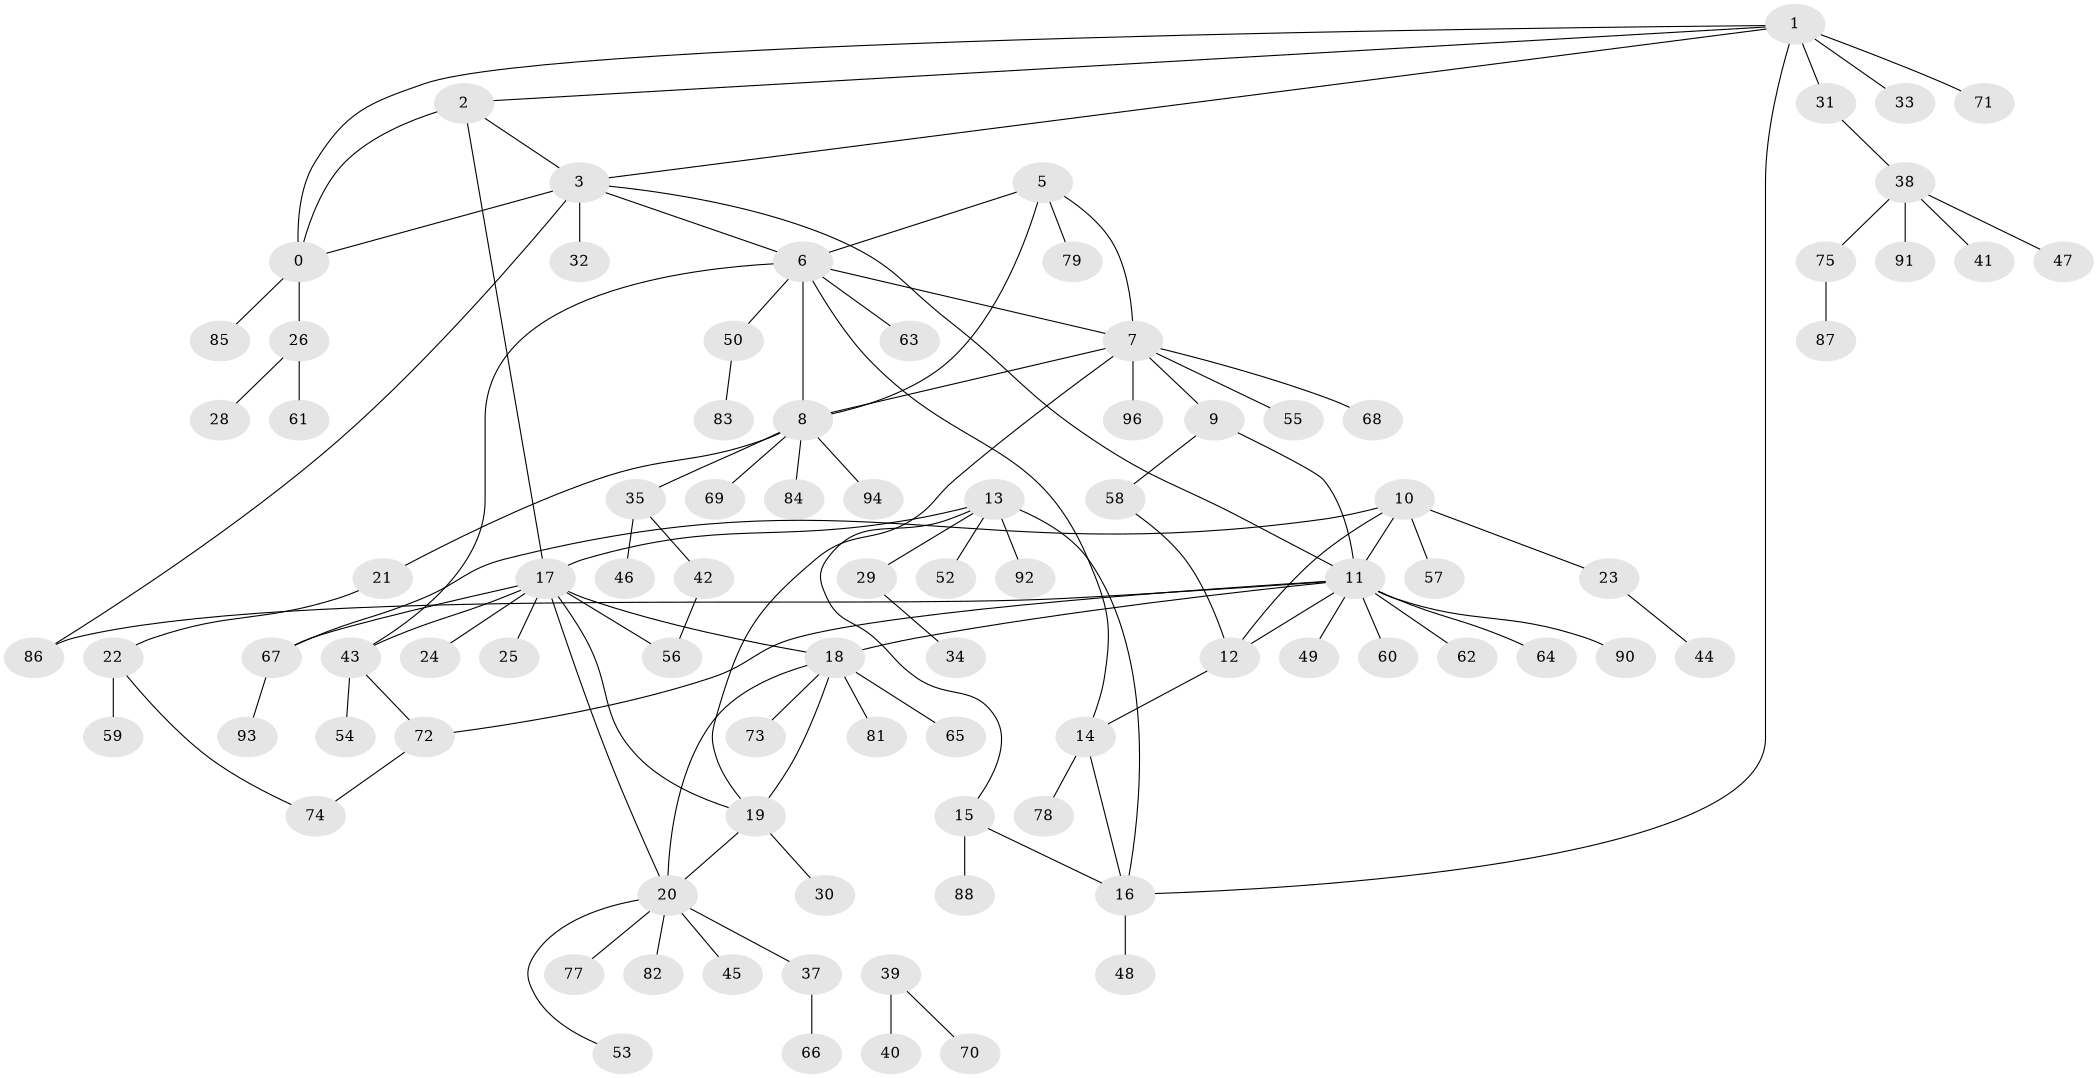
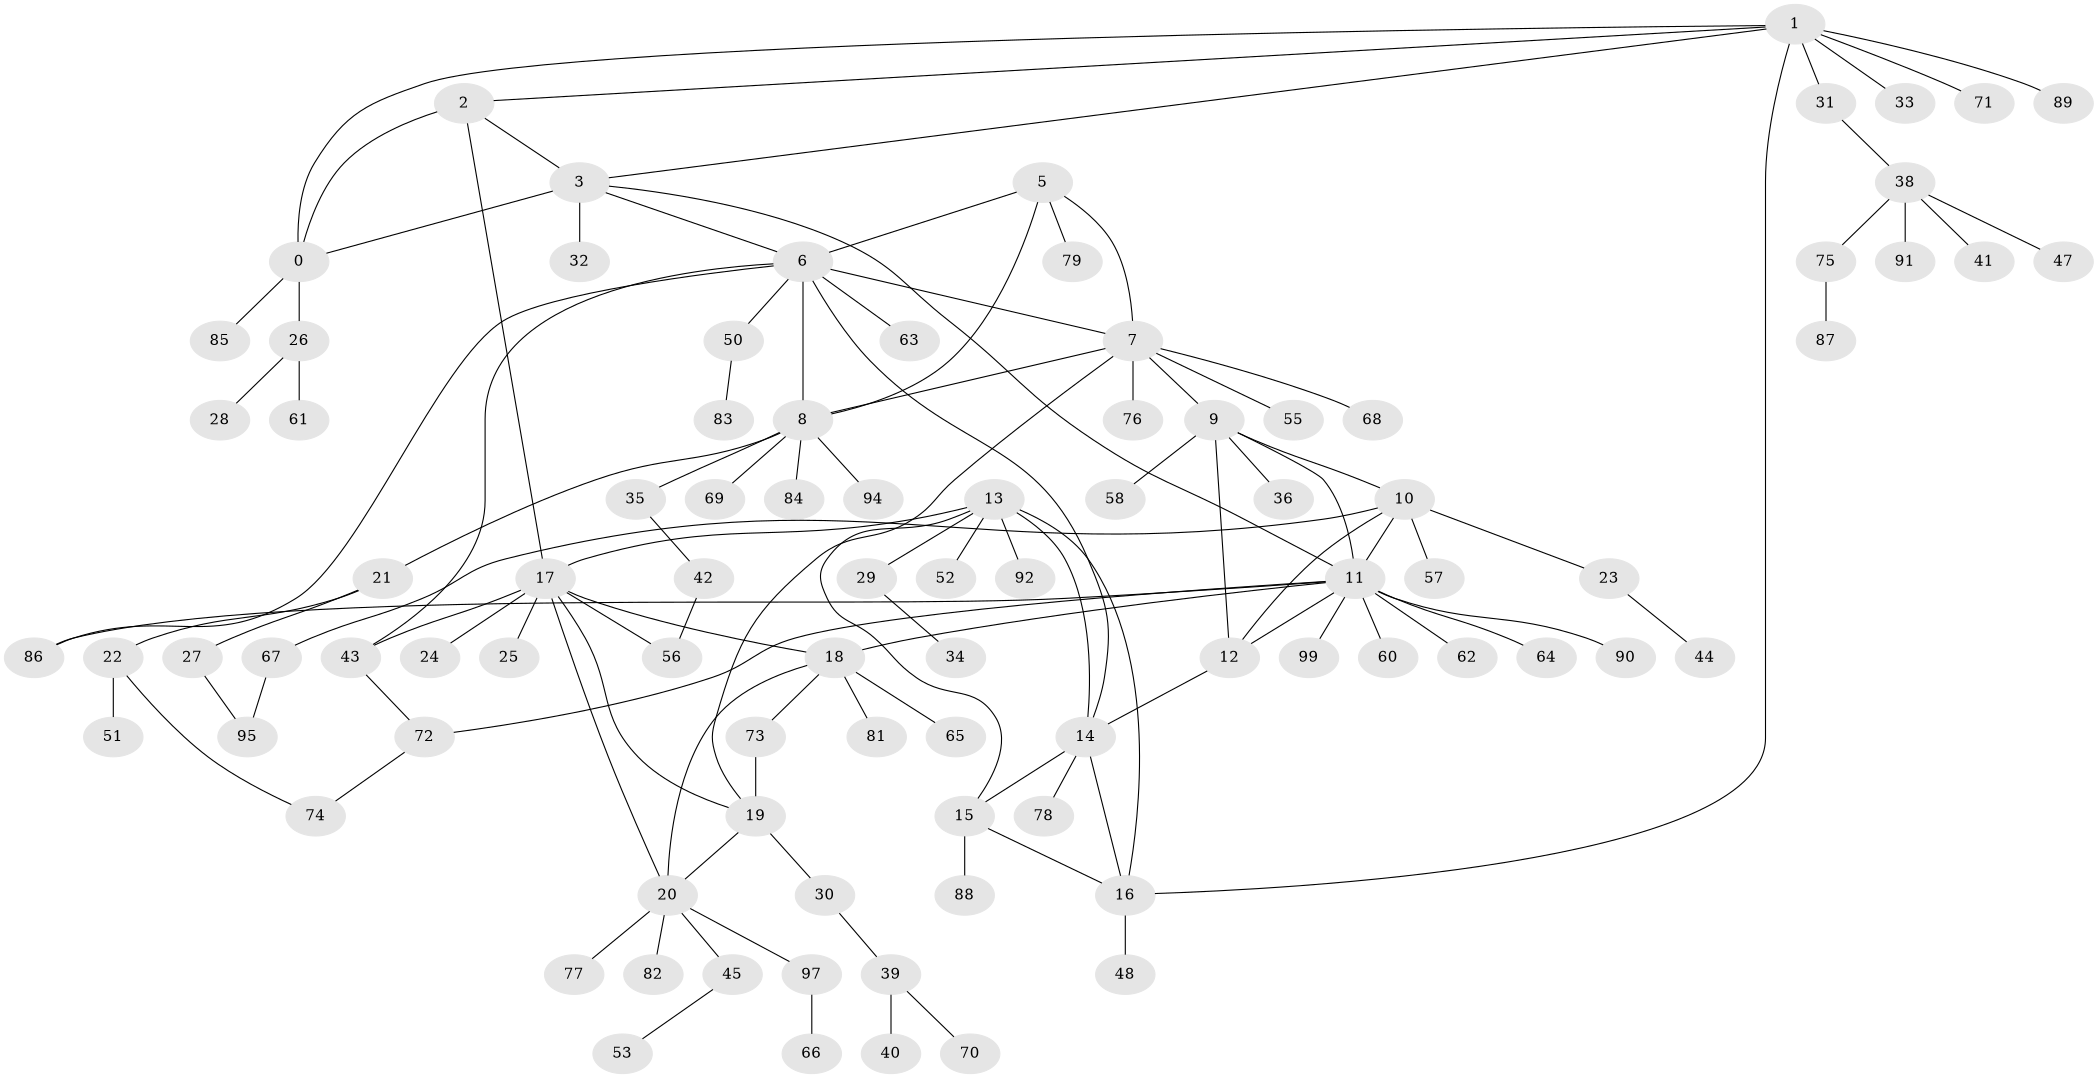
none -> (2064, 103)
(1133, 420) -> (1133, 420)
(332, 446) -> (407, 447)
none -> (1309, 461)
none -> (1284, 499)
(1191, 568) -> (1222, 539)
(625, 579) -> none
none -> (1076, 587)
(405, 612) -> none
none -> (193, 658)
(1309, 658) -> (1309, 658)
(113, 737) -> (113, 737)
(248, 737) -> (248, 737)
(345, 737) -> none
(804, 740) -> (756, 777)
none -> (1025, 777)
none -> (858, 935)
(534, 956) -> (678, 1014)
(812, 975) -> (812, 975)
